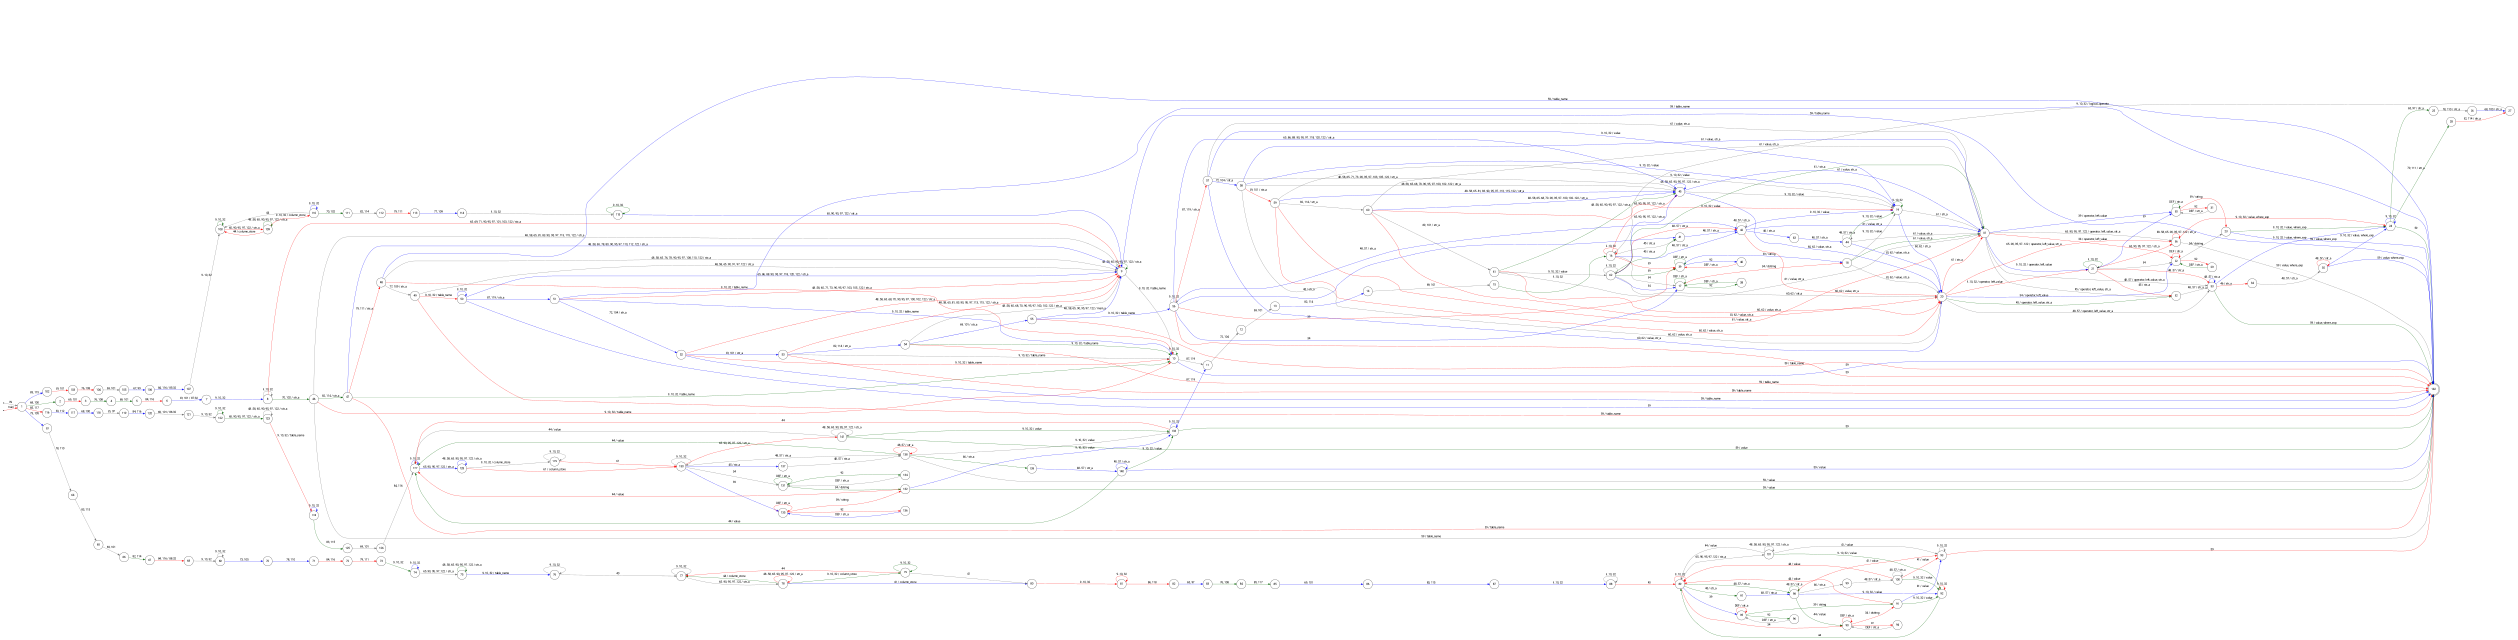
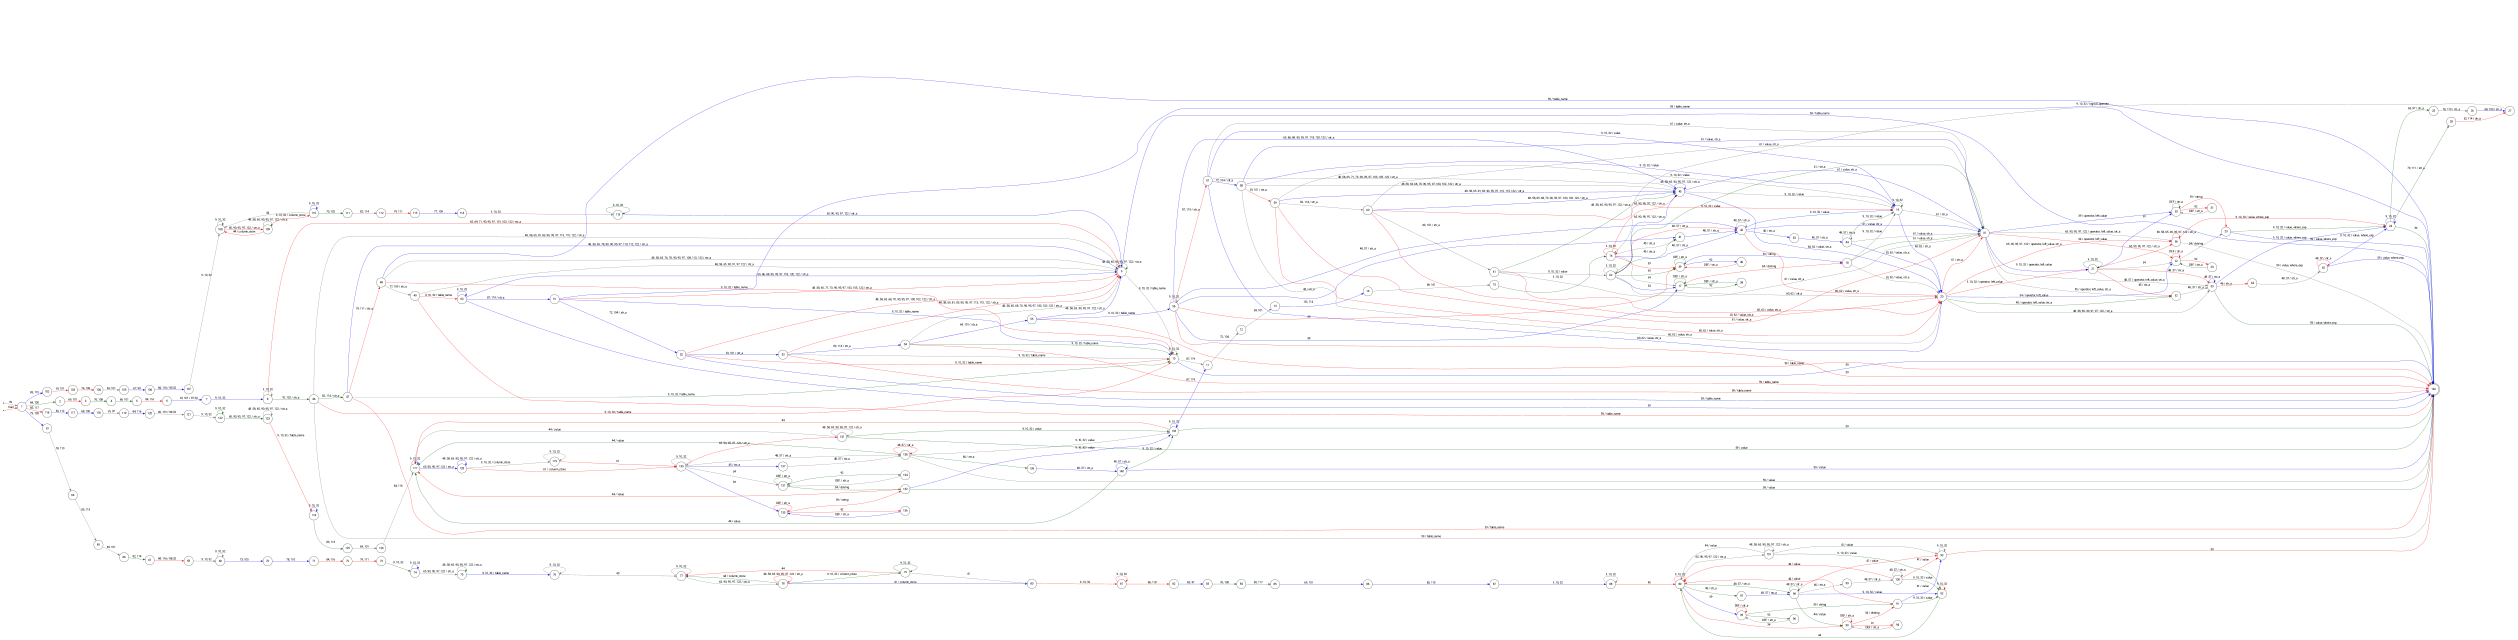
(1085, 309) -> (1085, 309)
(2093, 311) -> (2093, 311)
